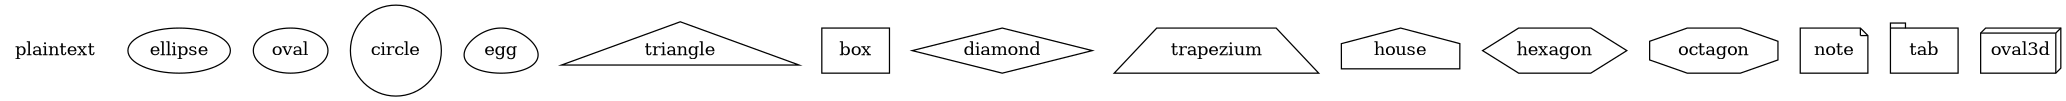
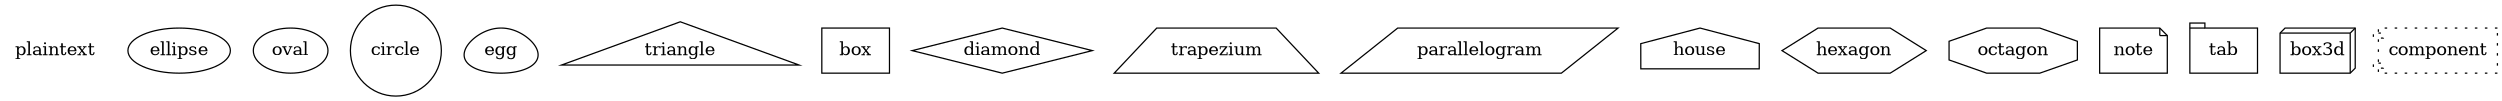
none -> (1480, 51)
(2021, 51) -> (2318, 51)
none -> (2438, 51)
